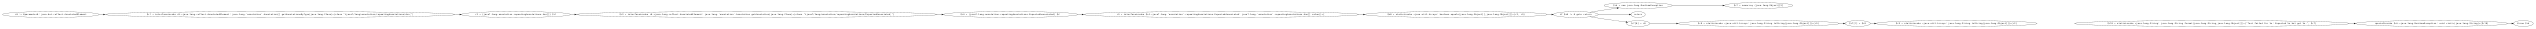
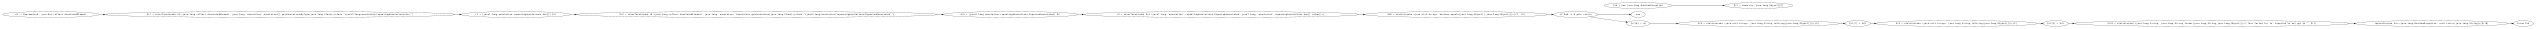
(1603, 10) -> none
(1638, 14) -> (1638, 14)
none -> (2056, 24)
